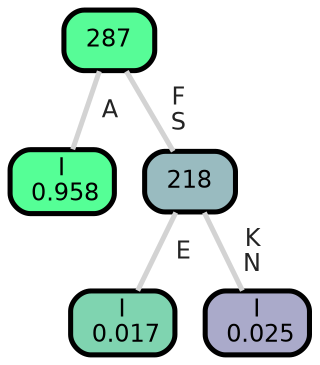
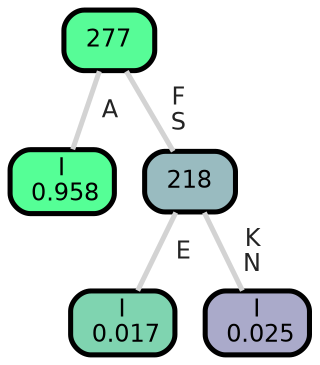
(109, 40) -> (109, 40)
